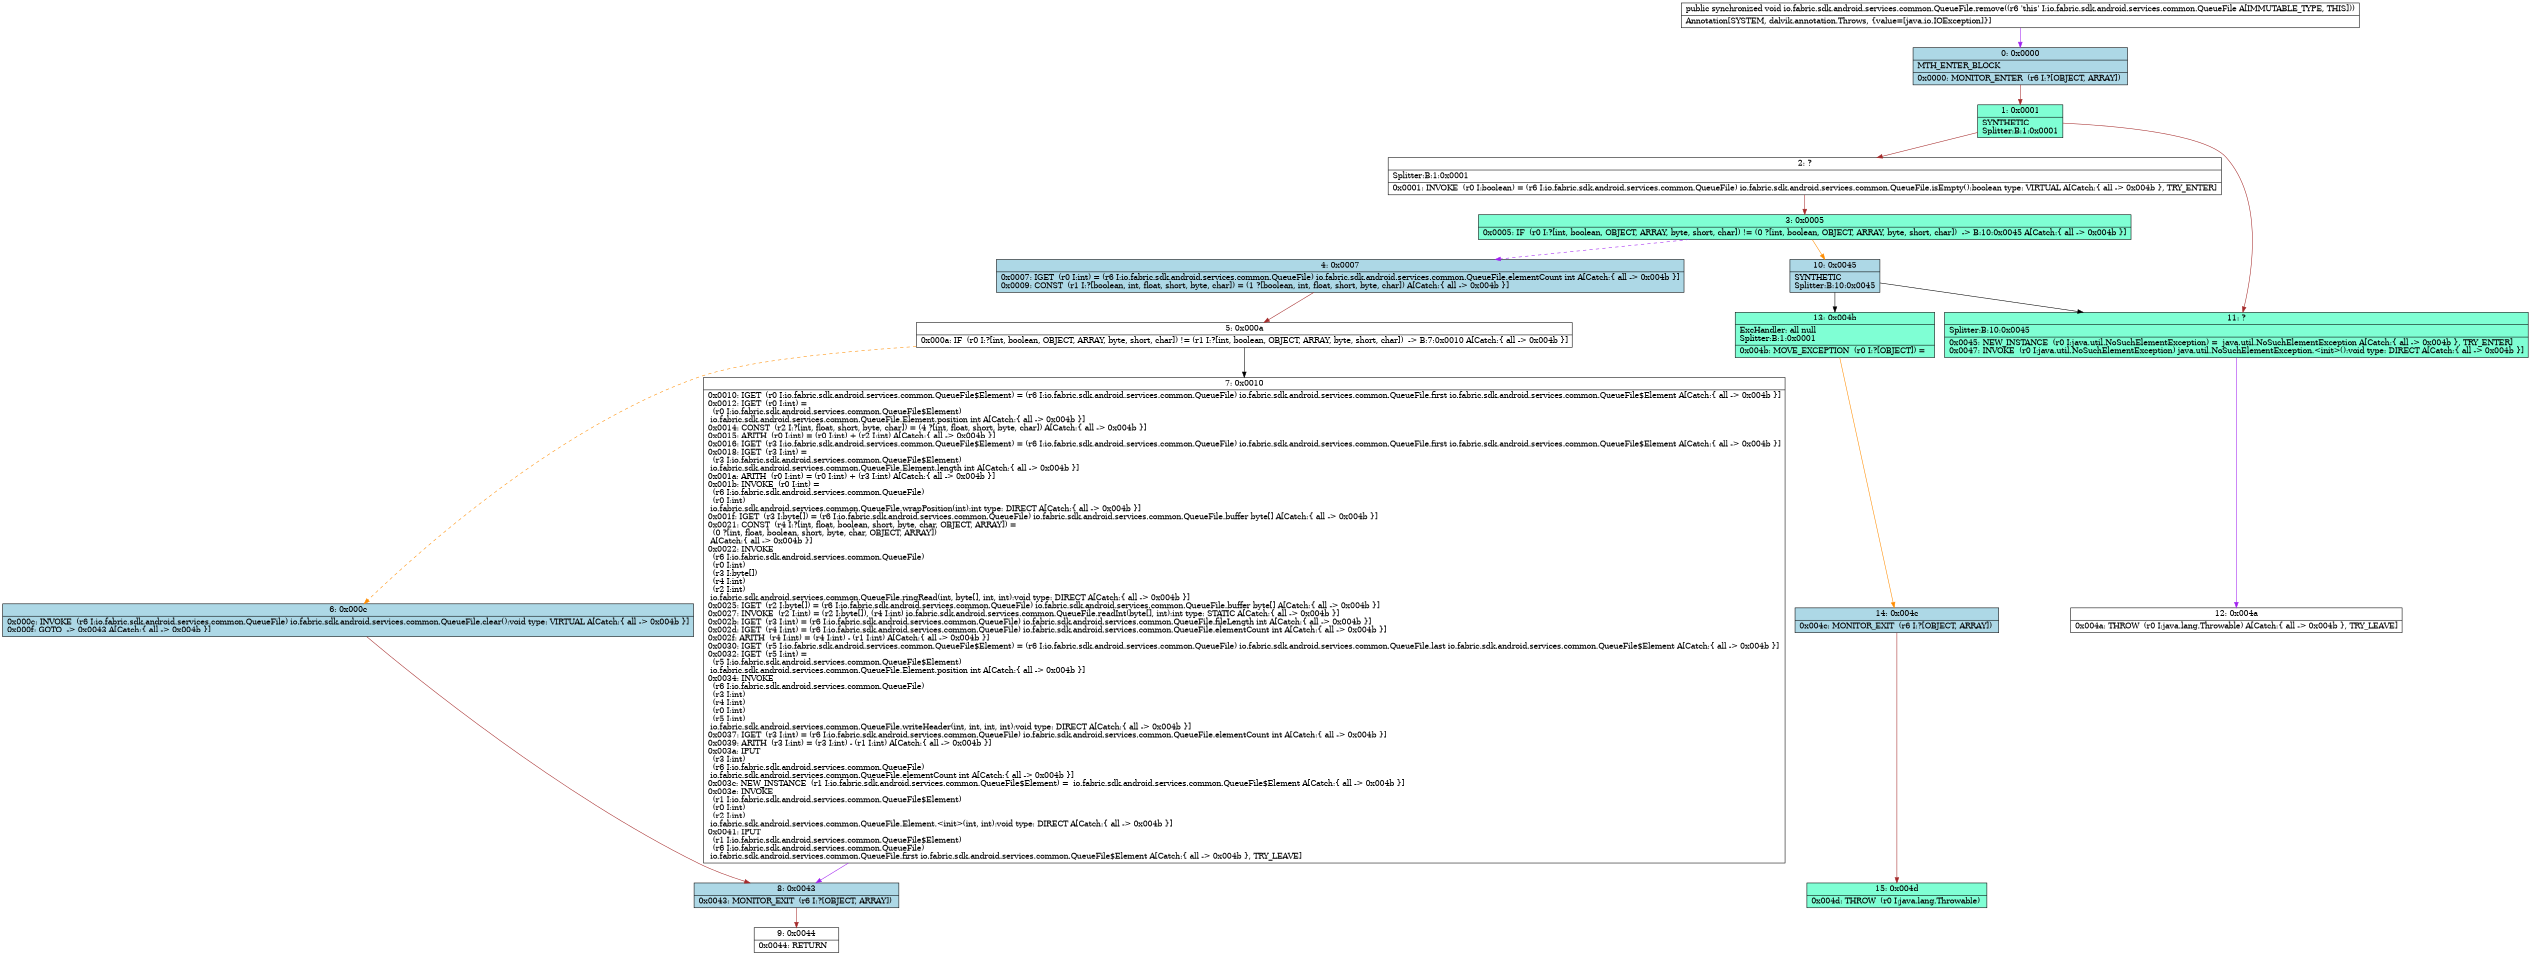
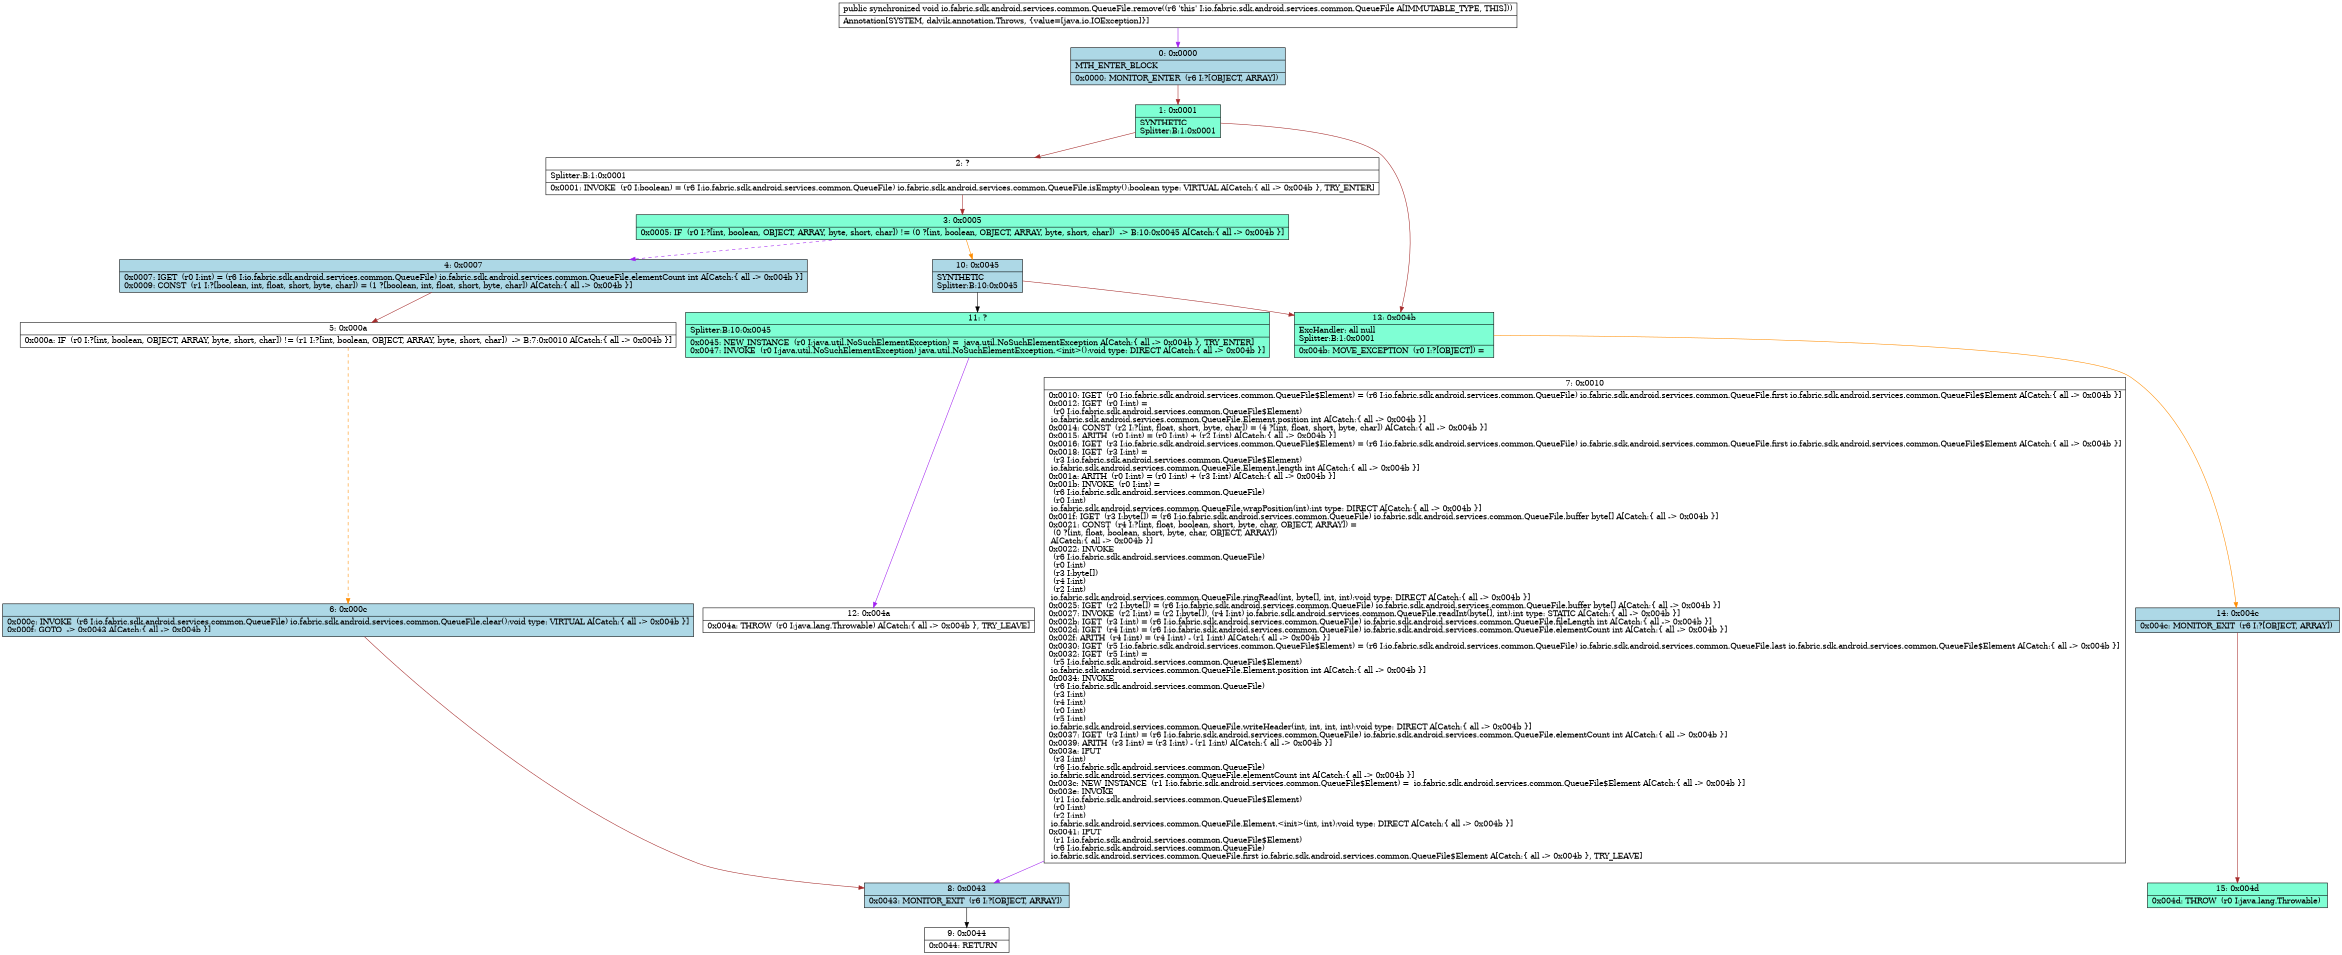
(2221, 153) -> (1379, 153)
(1835, 300) -> (1156, 296)
(1244, 360) -> none
(796, 915) -> (967, 915)
